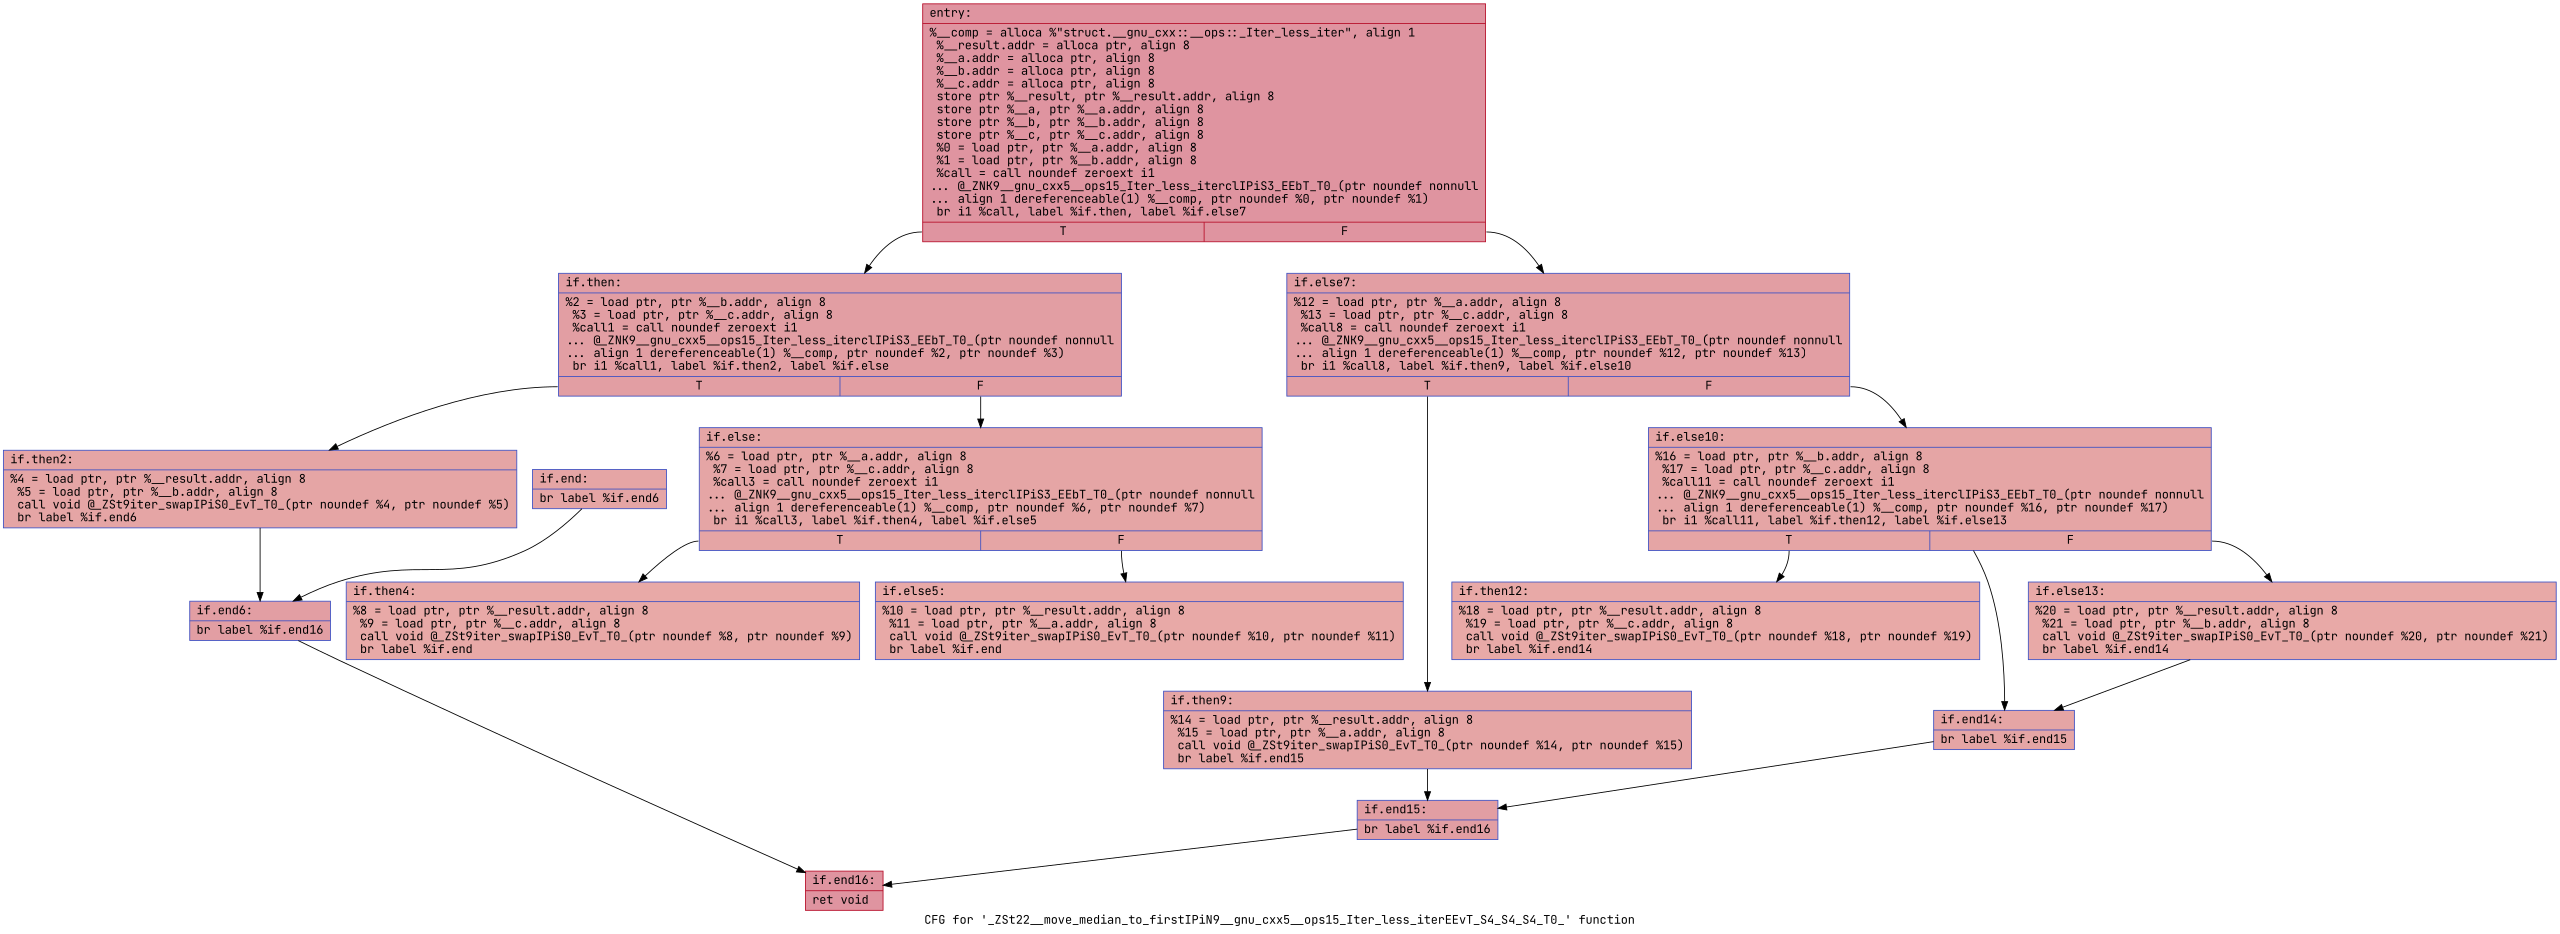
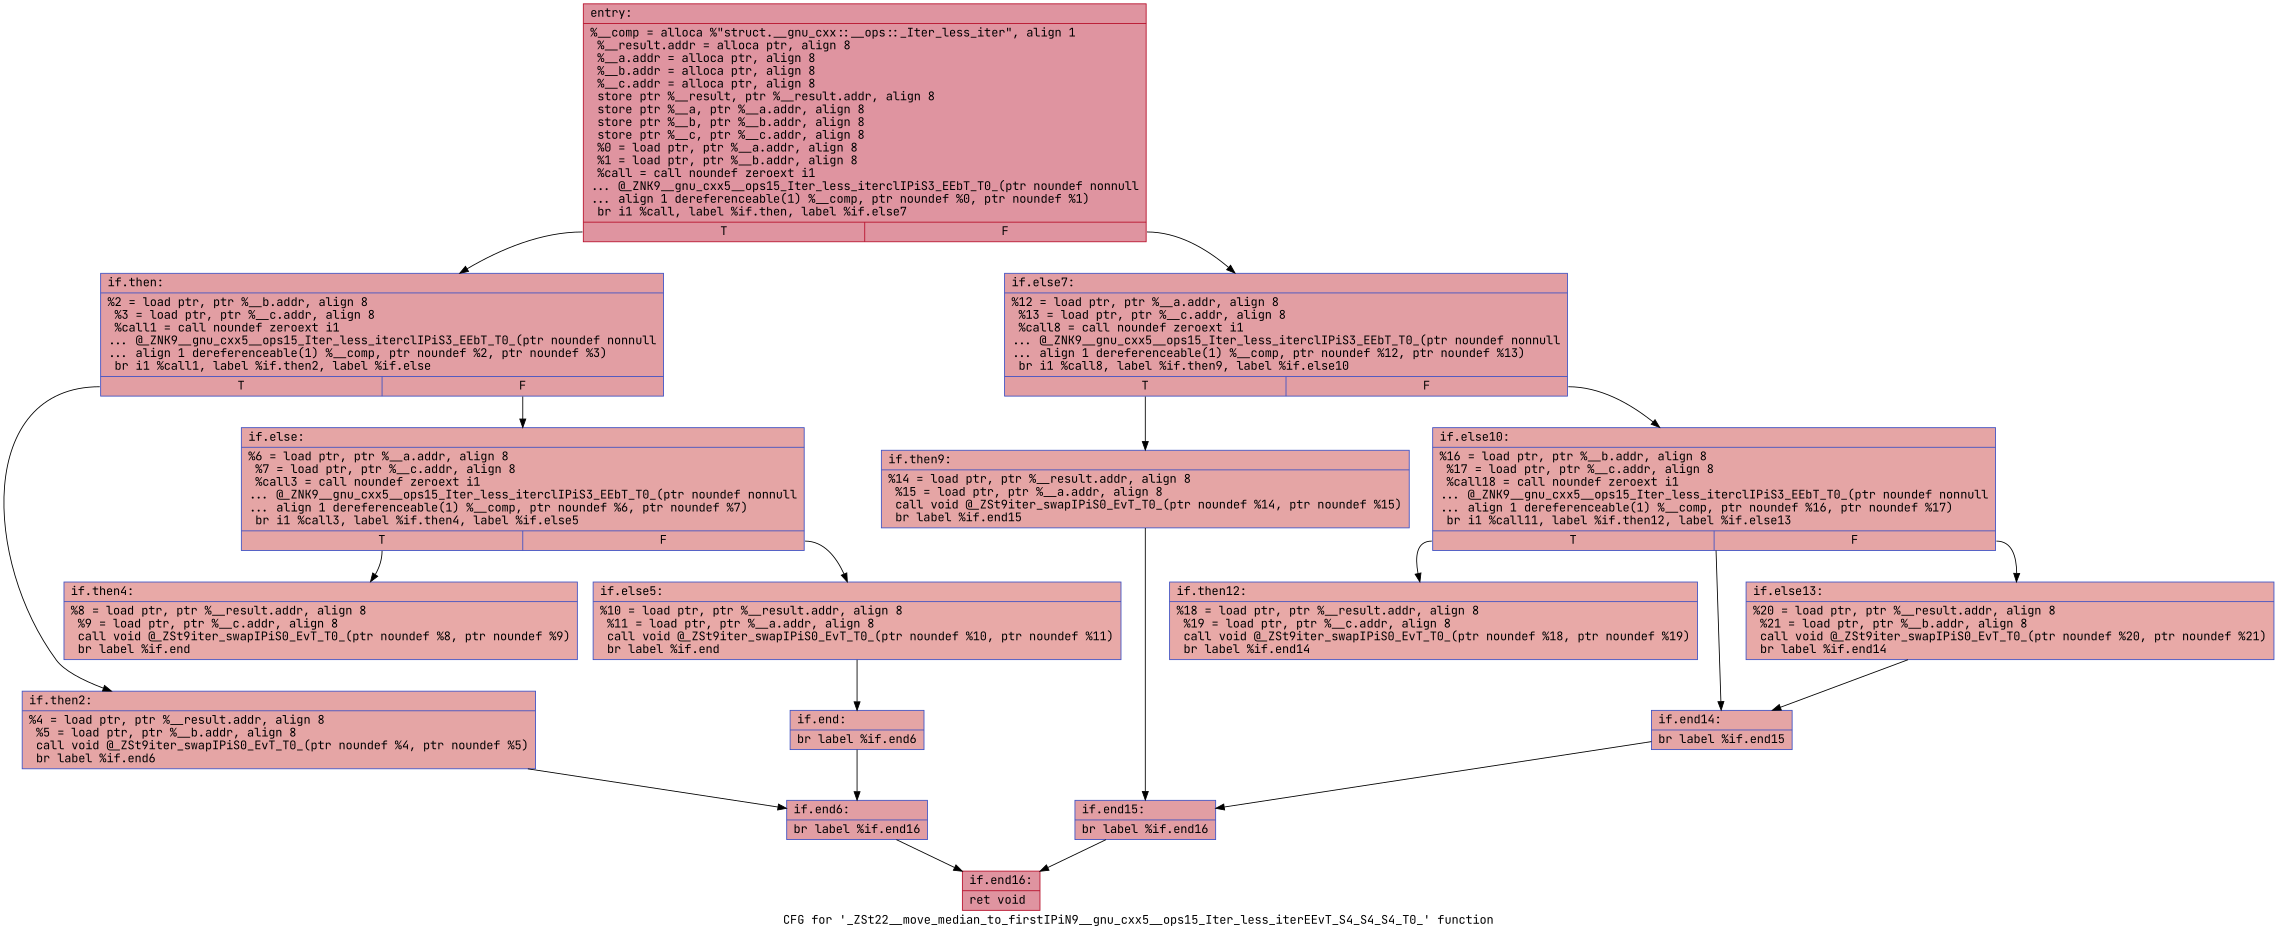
(1775, 482) -> (1559, 482)
none -> (857, 681)
